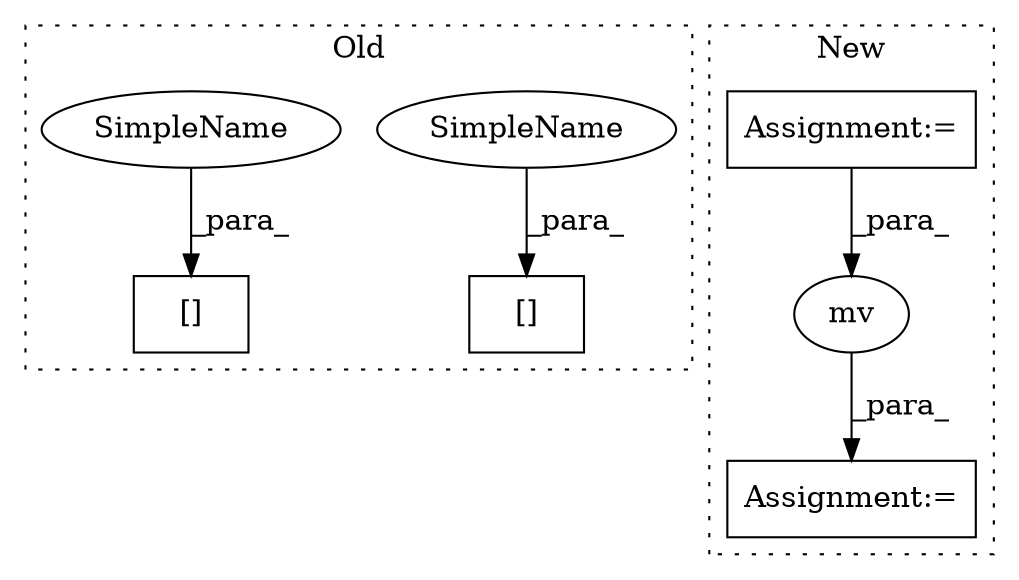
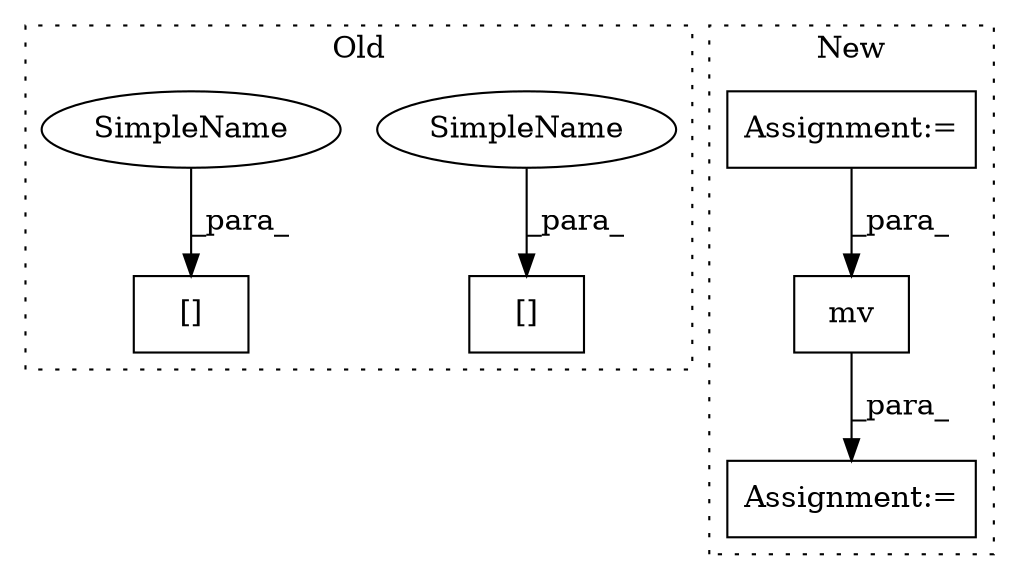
(852, 314) -> (852, 314)
